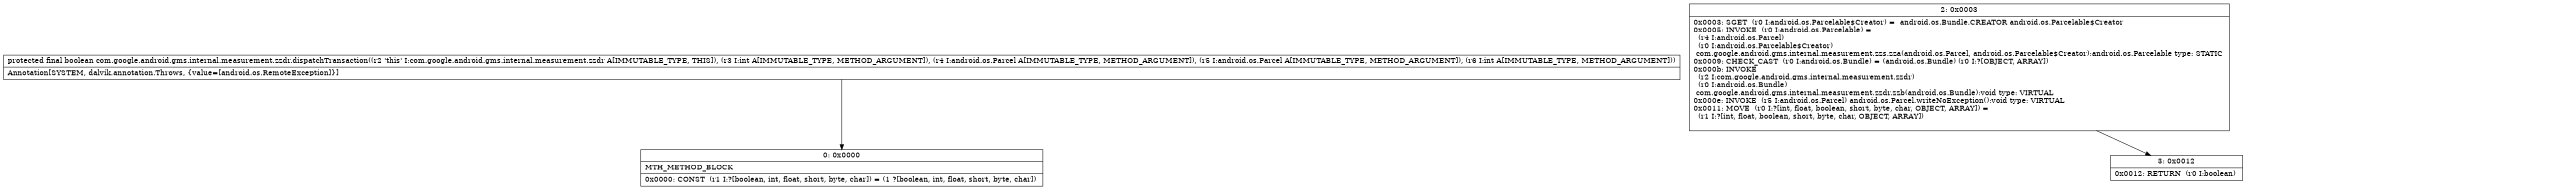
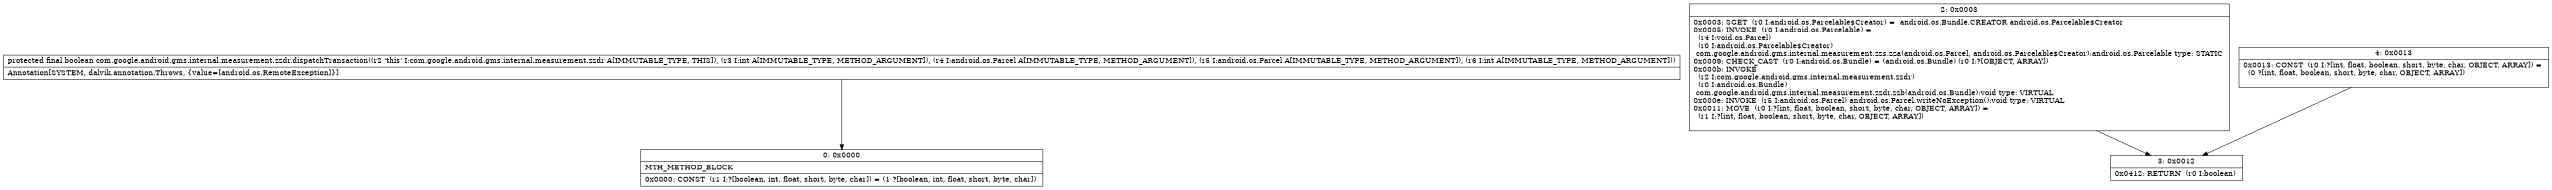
(1739, 38) -> (1732, 38)
none -> (2394, 67)
(2177, 174) -> (2177, 174)
